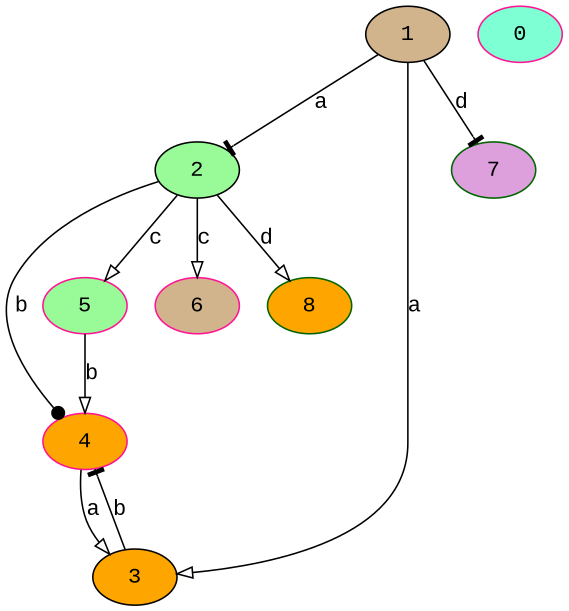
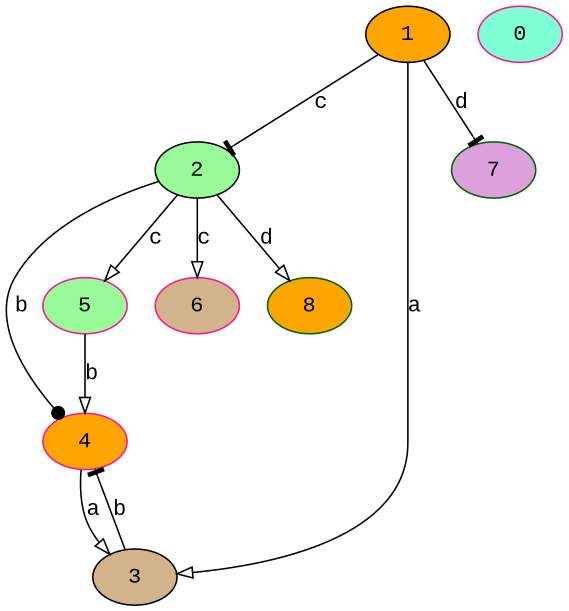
(408, 34) -> (408, 34)
(321, 102) -> (321, 102)
(135, 577) -> (135, 577)
